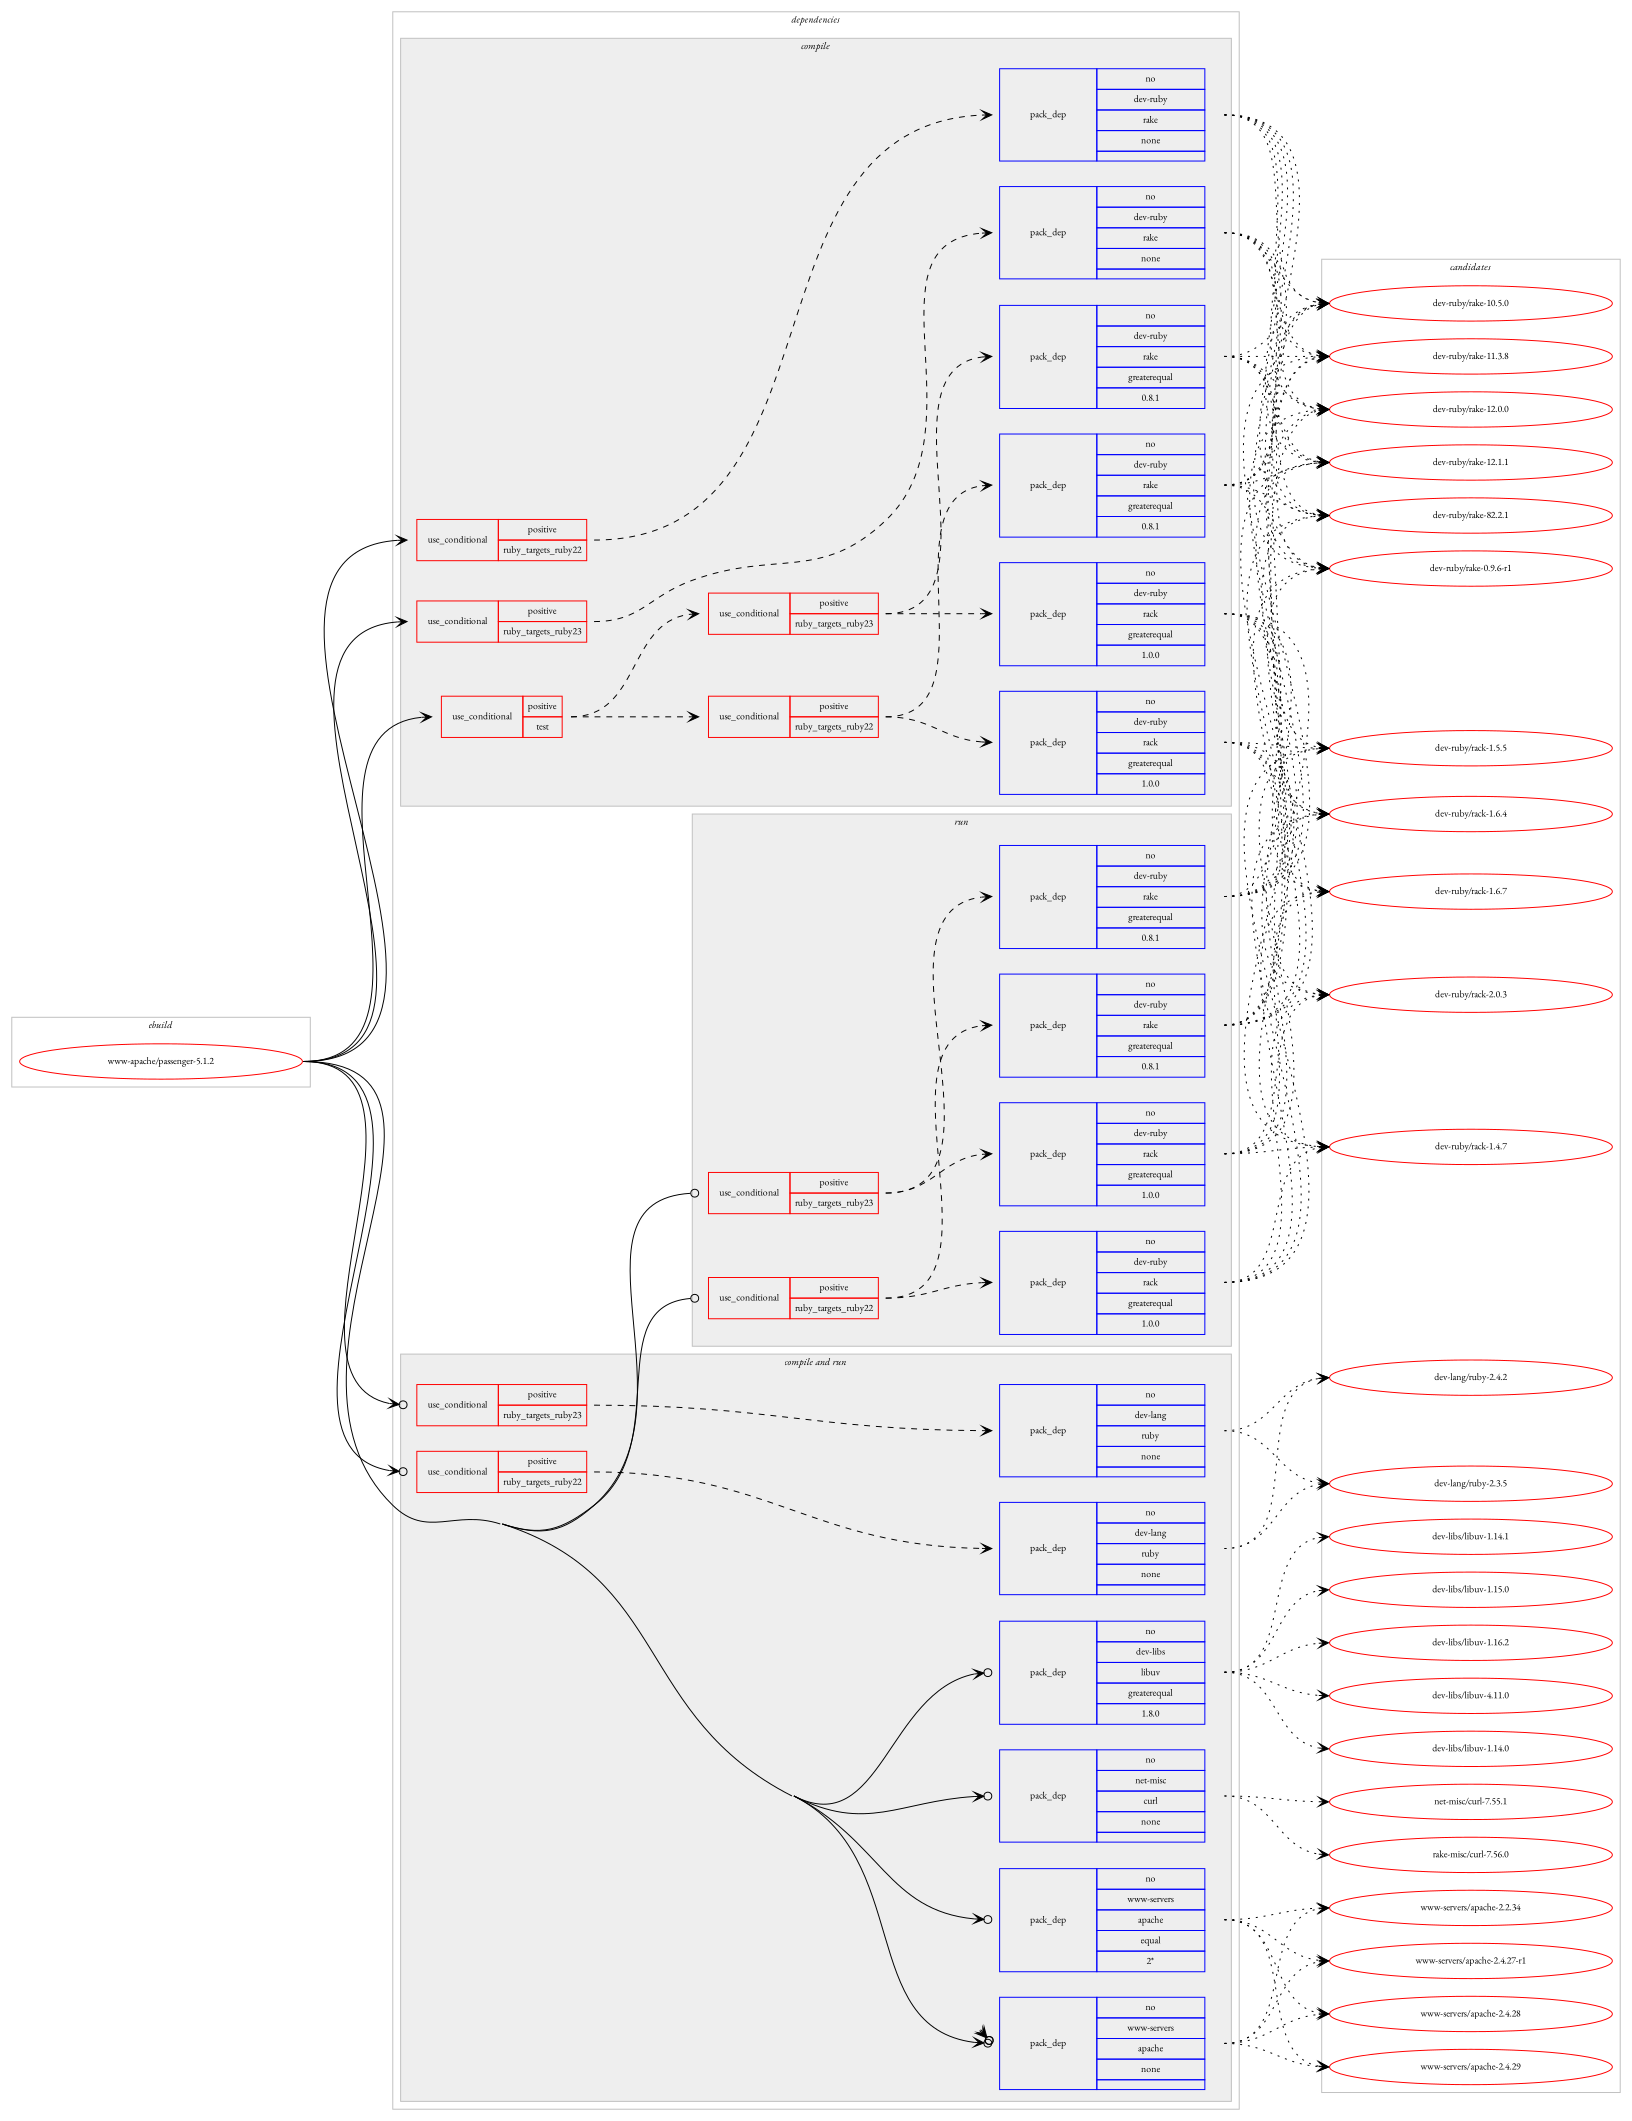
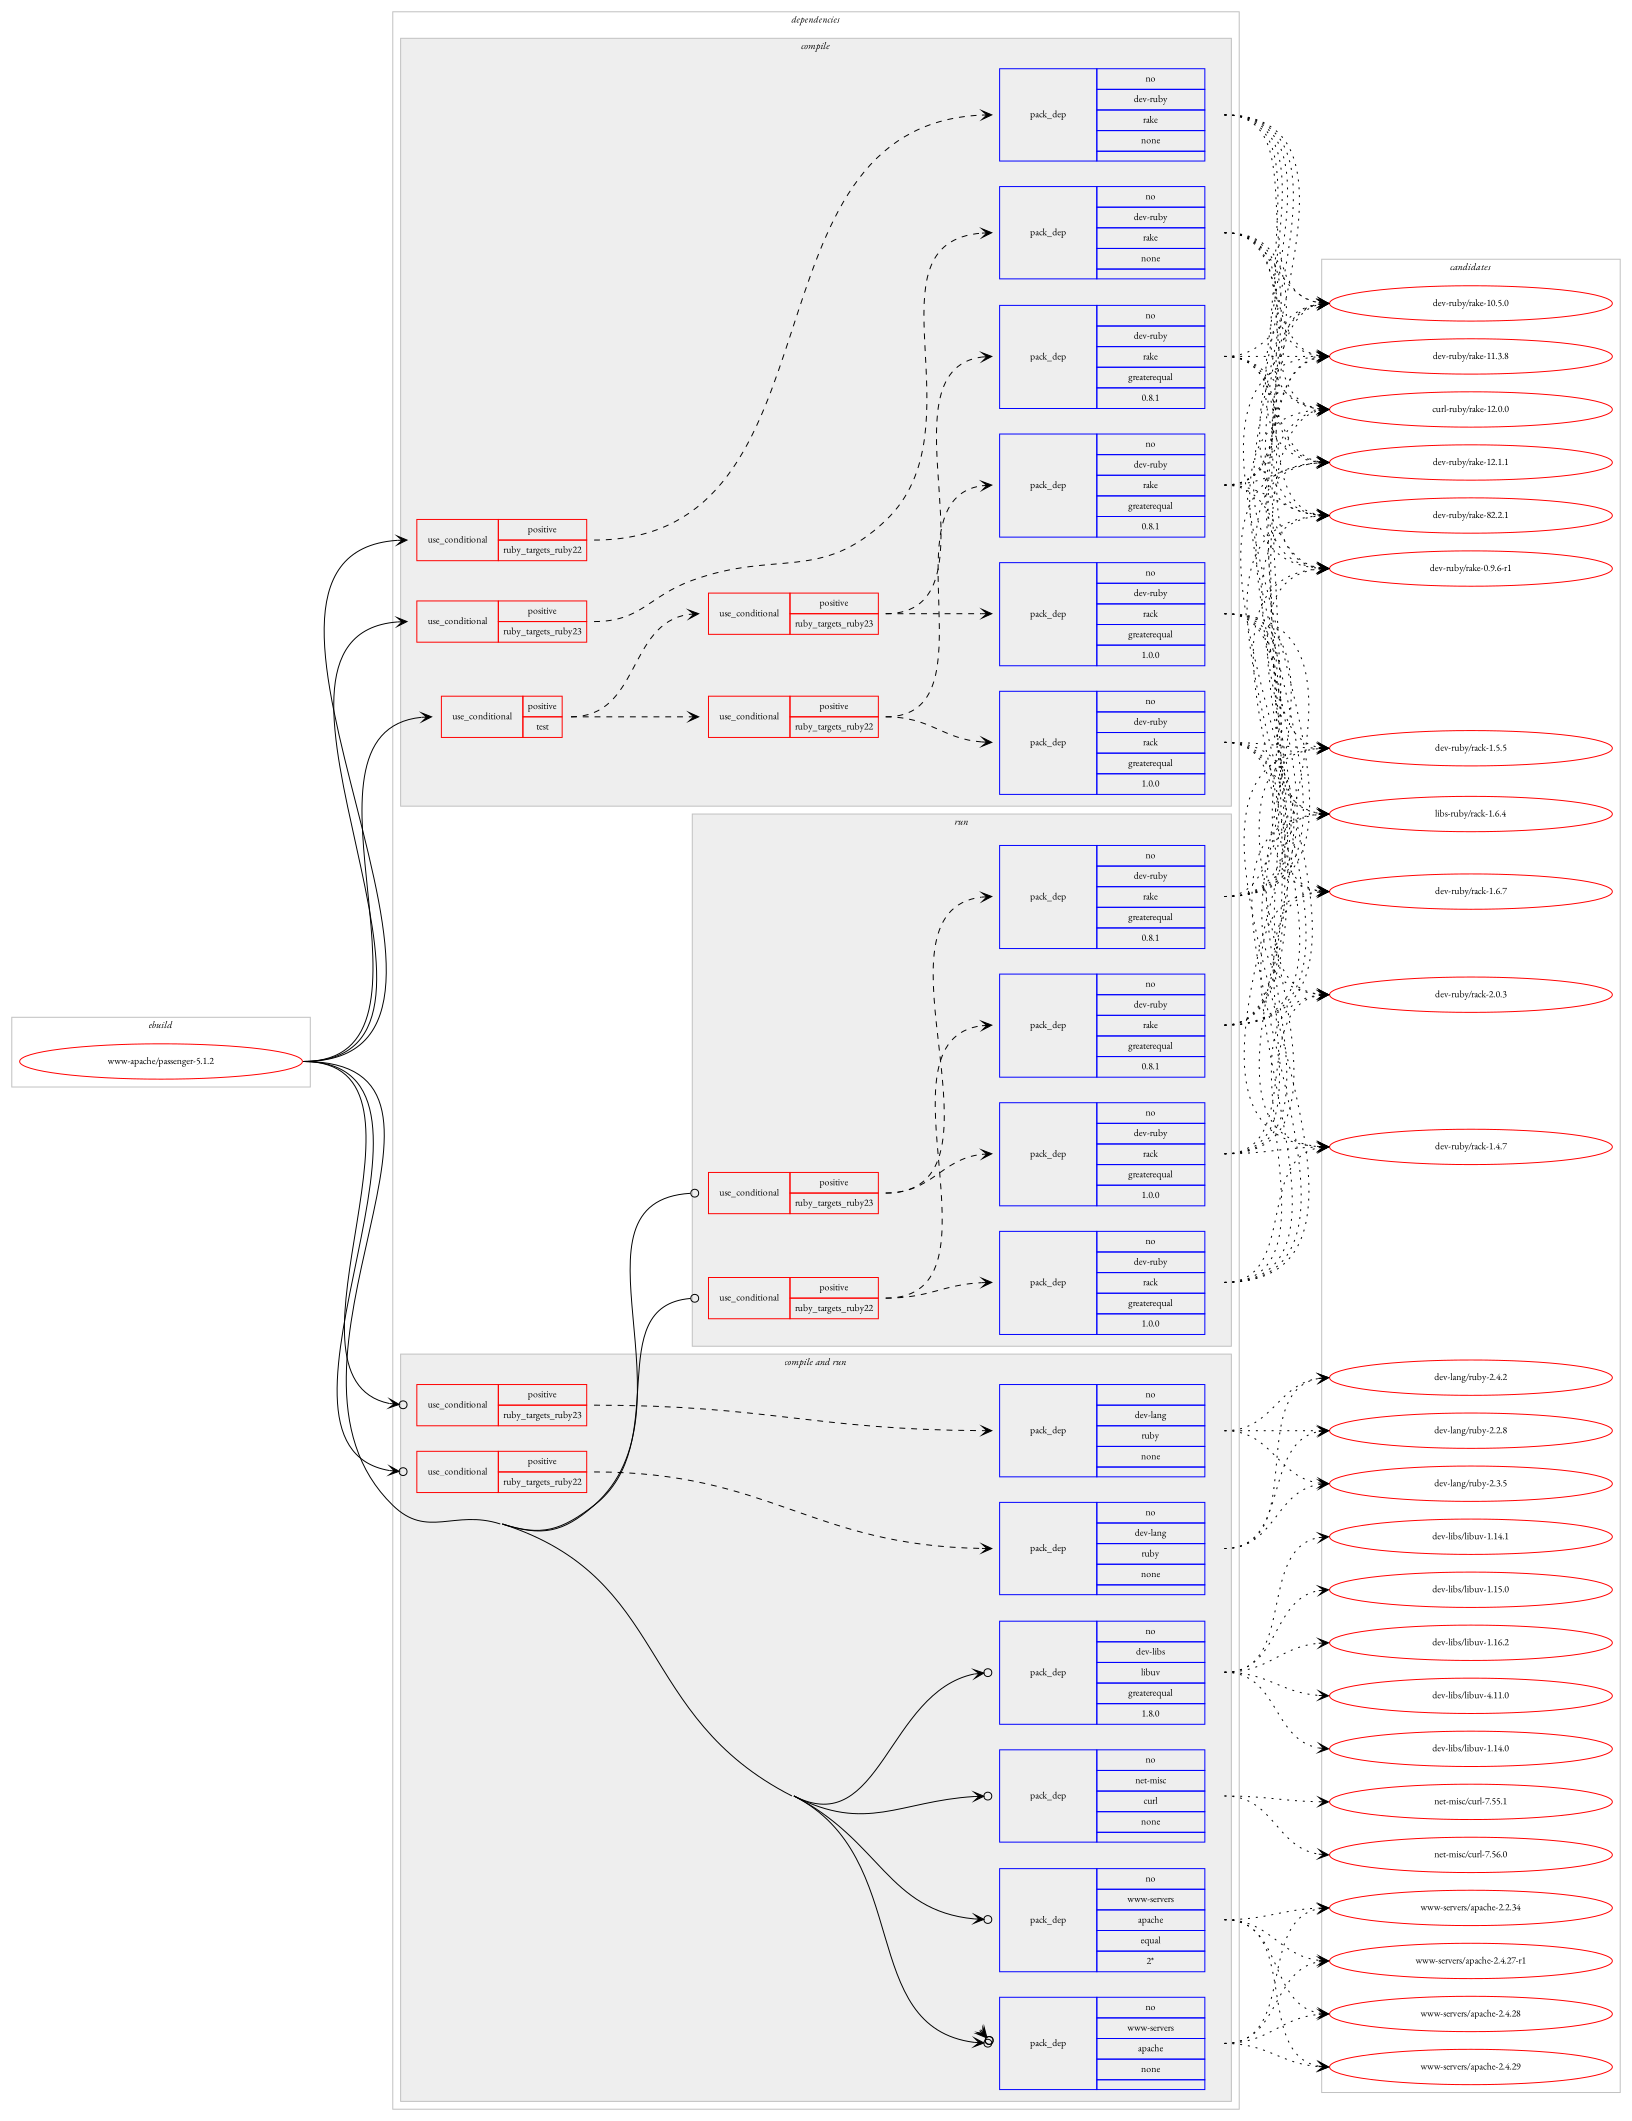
(1471, 409) -> (1471, 409)
(1471, 814) -> (1471, 814)
none -> (1471, 1431)
(1471, 1855) -> (1471, 1855)
